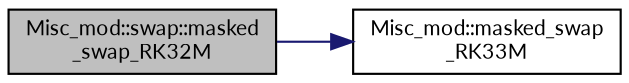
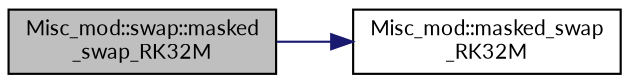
(487, 42) -> (487, 42)
